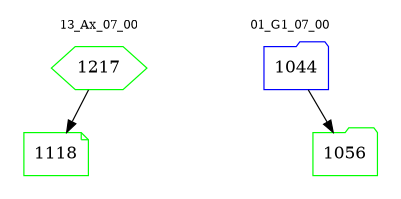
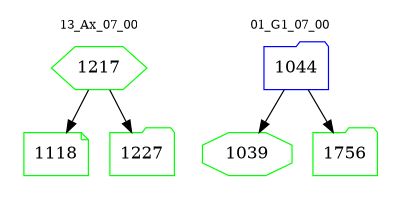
none -> (142, 154)
none -> (247, 154)
(345, 154) -> (345, 154)
